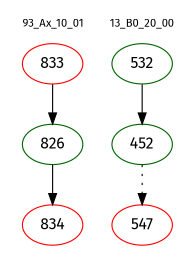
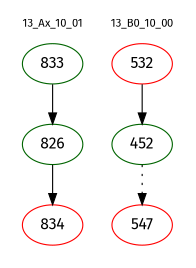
(53, 24) -> (53, 24)
(142, 24) -> (142, 24)
(53, 64) -> (53, 64)
(142, 64) -> (142, 64)
